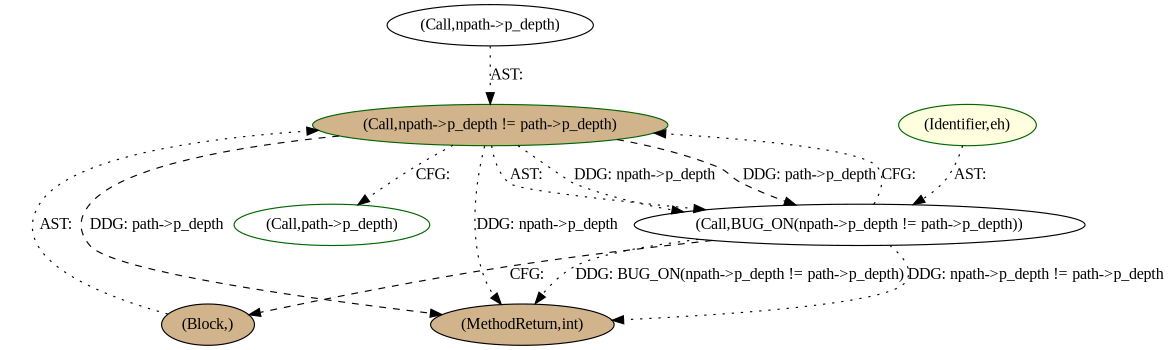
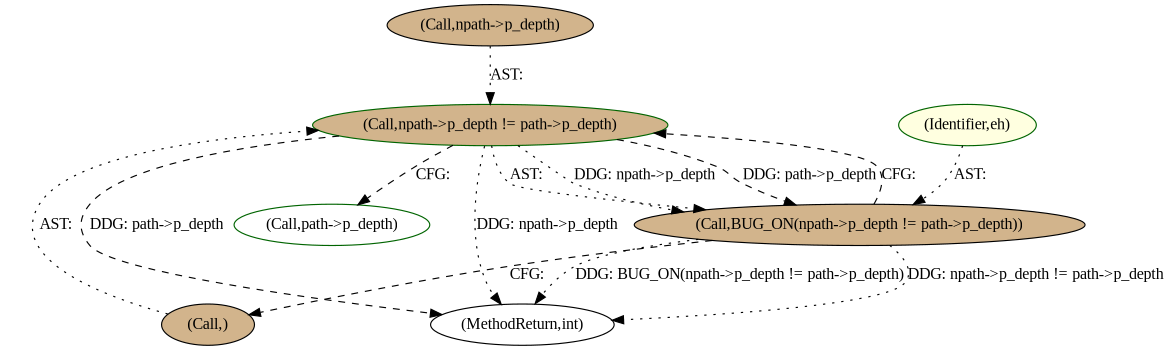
(490, 25) -> (490, 25)
(793, 145) -> (793, 145)
(409, 170) -> (409, 170)
(860, 225) -> (860, 225)
(208, 325) -> (208, 325)
(522, 325) -> (522, 325)
